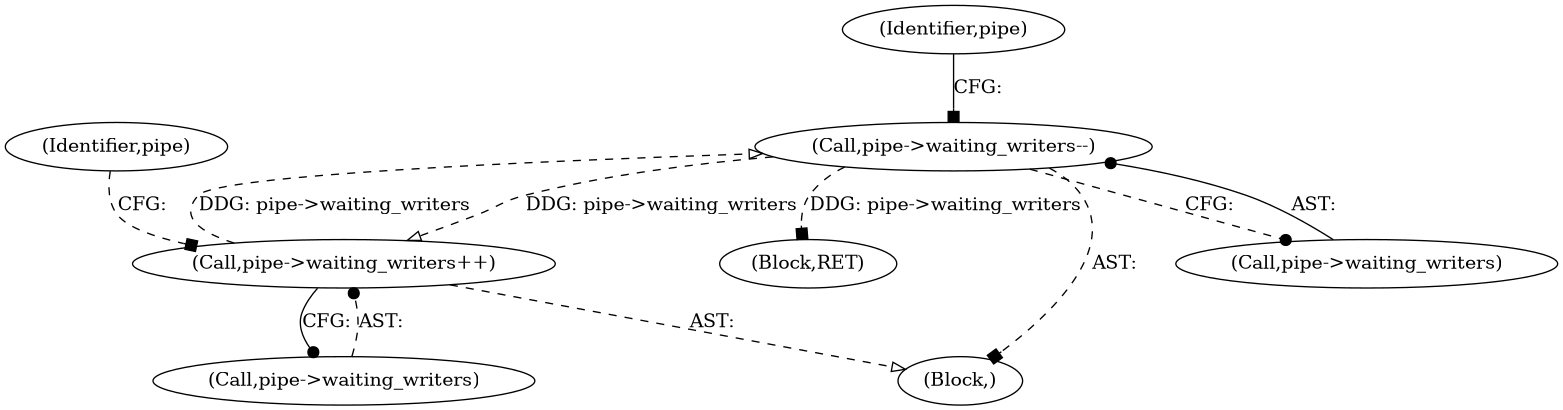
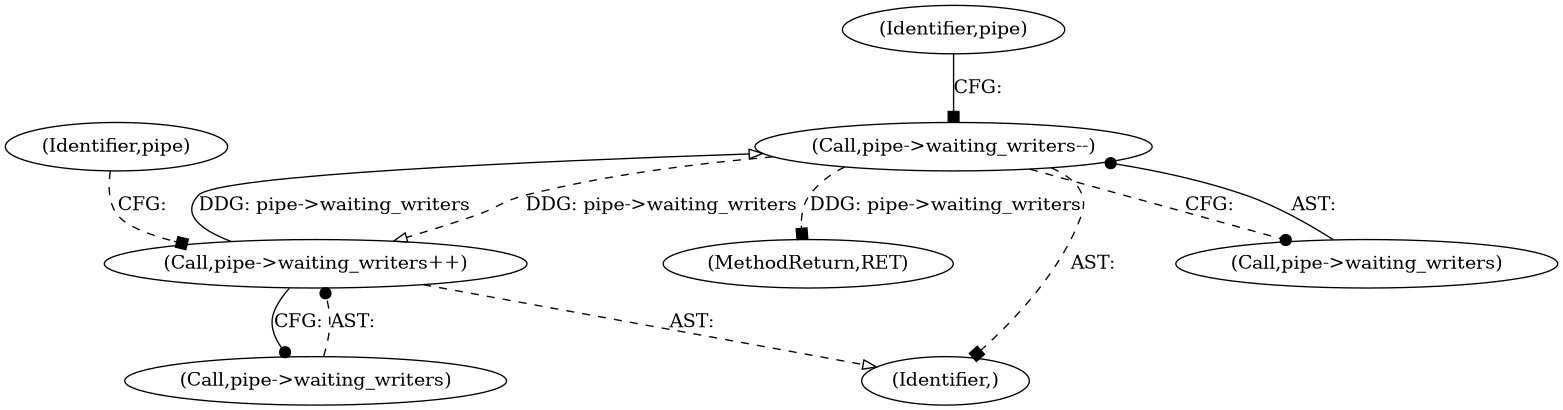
(435, 168) -> (438, 168)
(808, 264) -> (808, 264)
(960, 381) -> (946, 381)
